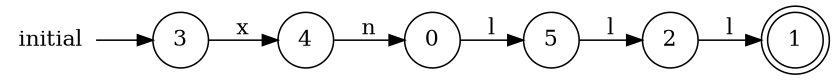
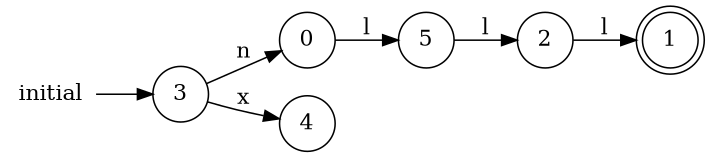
(362, 40) -> (237, 70)
